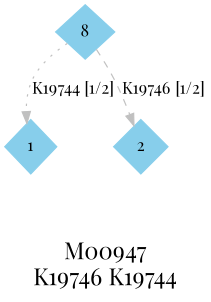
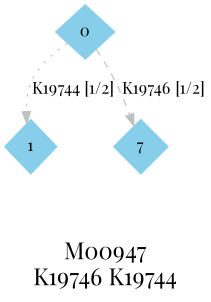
(85, 32) -> (85, 32)
(141, 147) -> (141, 147)
